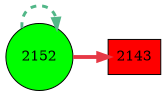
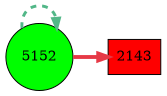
(39, 57) -> (39, 57)
